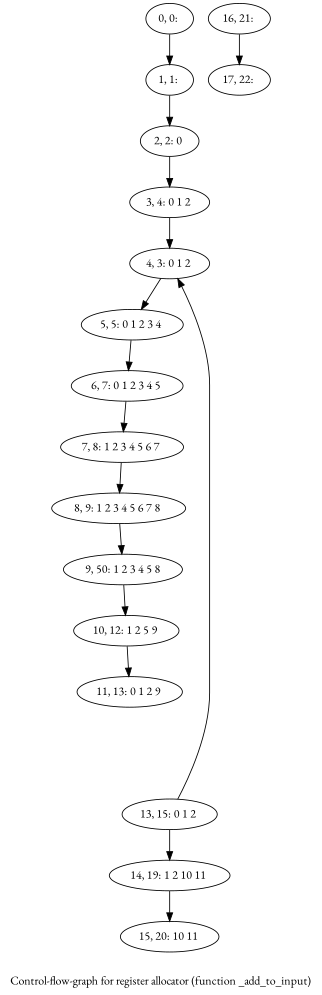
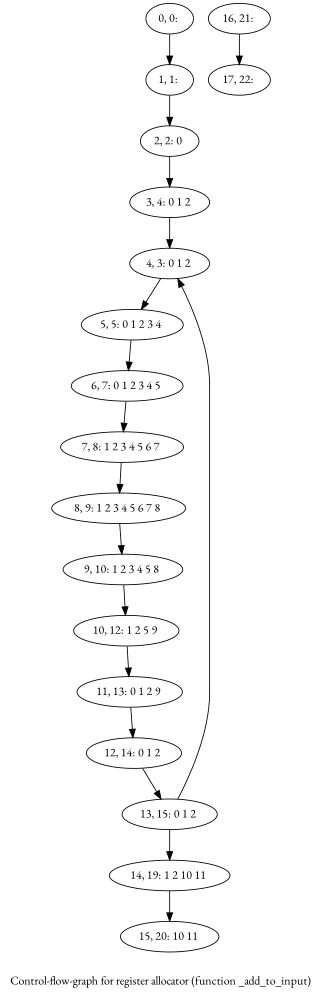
(123, 570) -> (123, 570)
none -> (134, 753)
